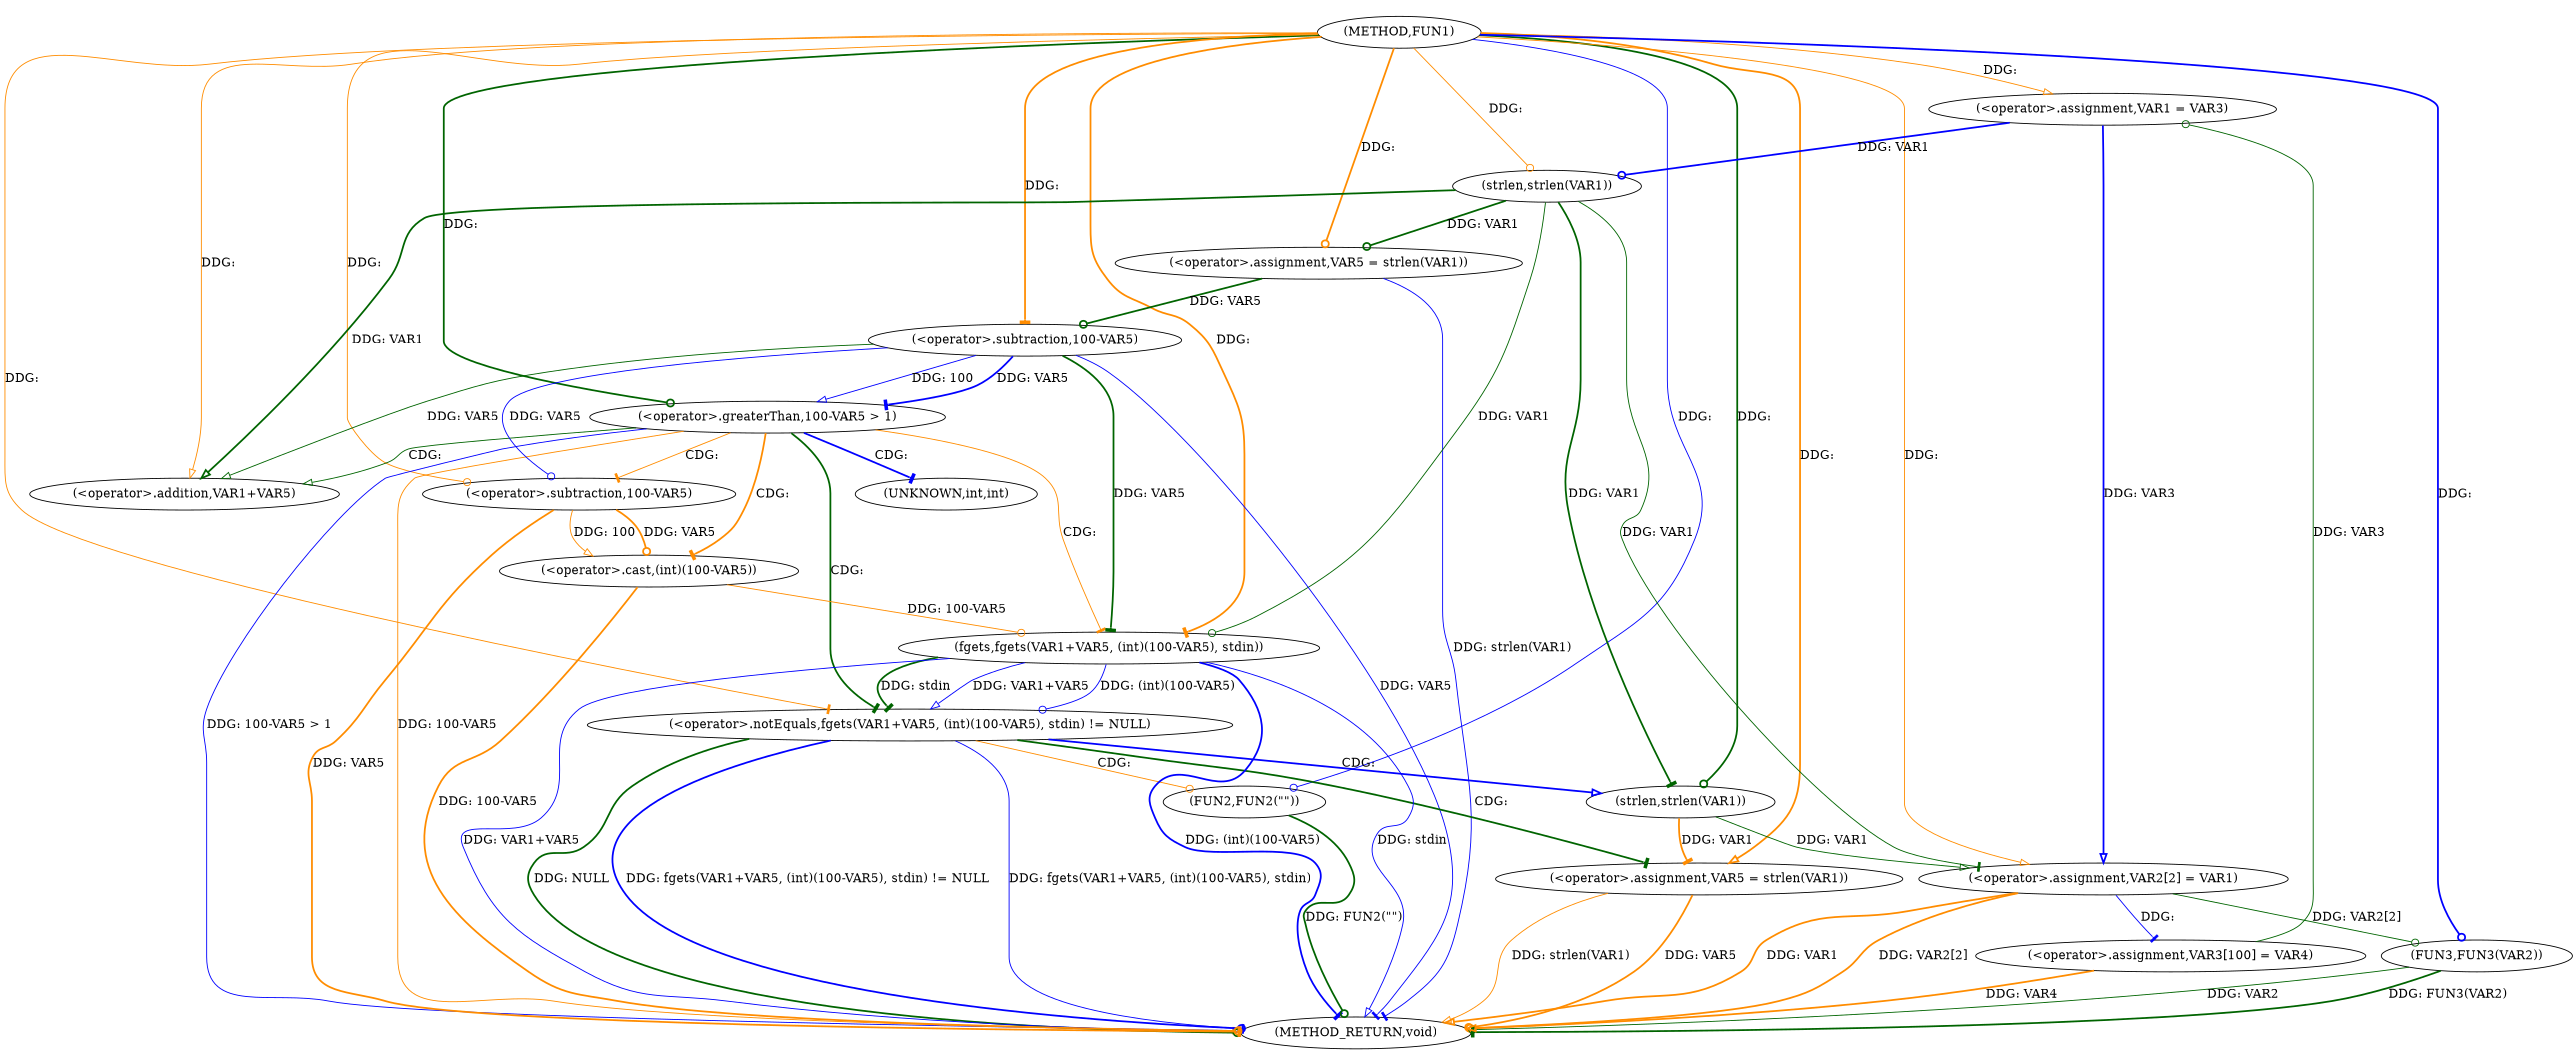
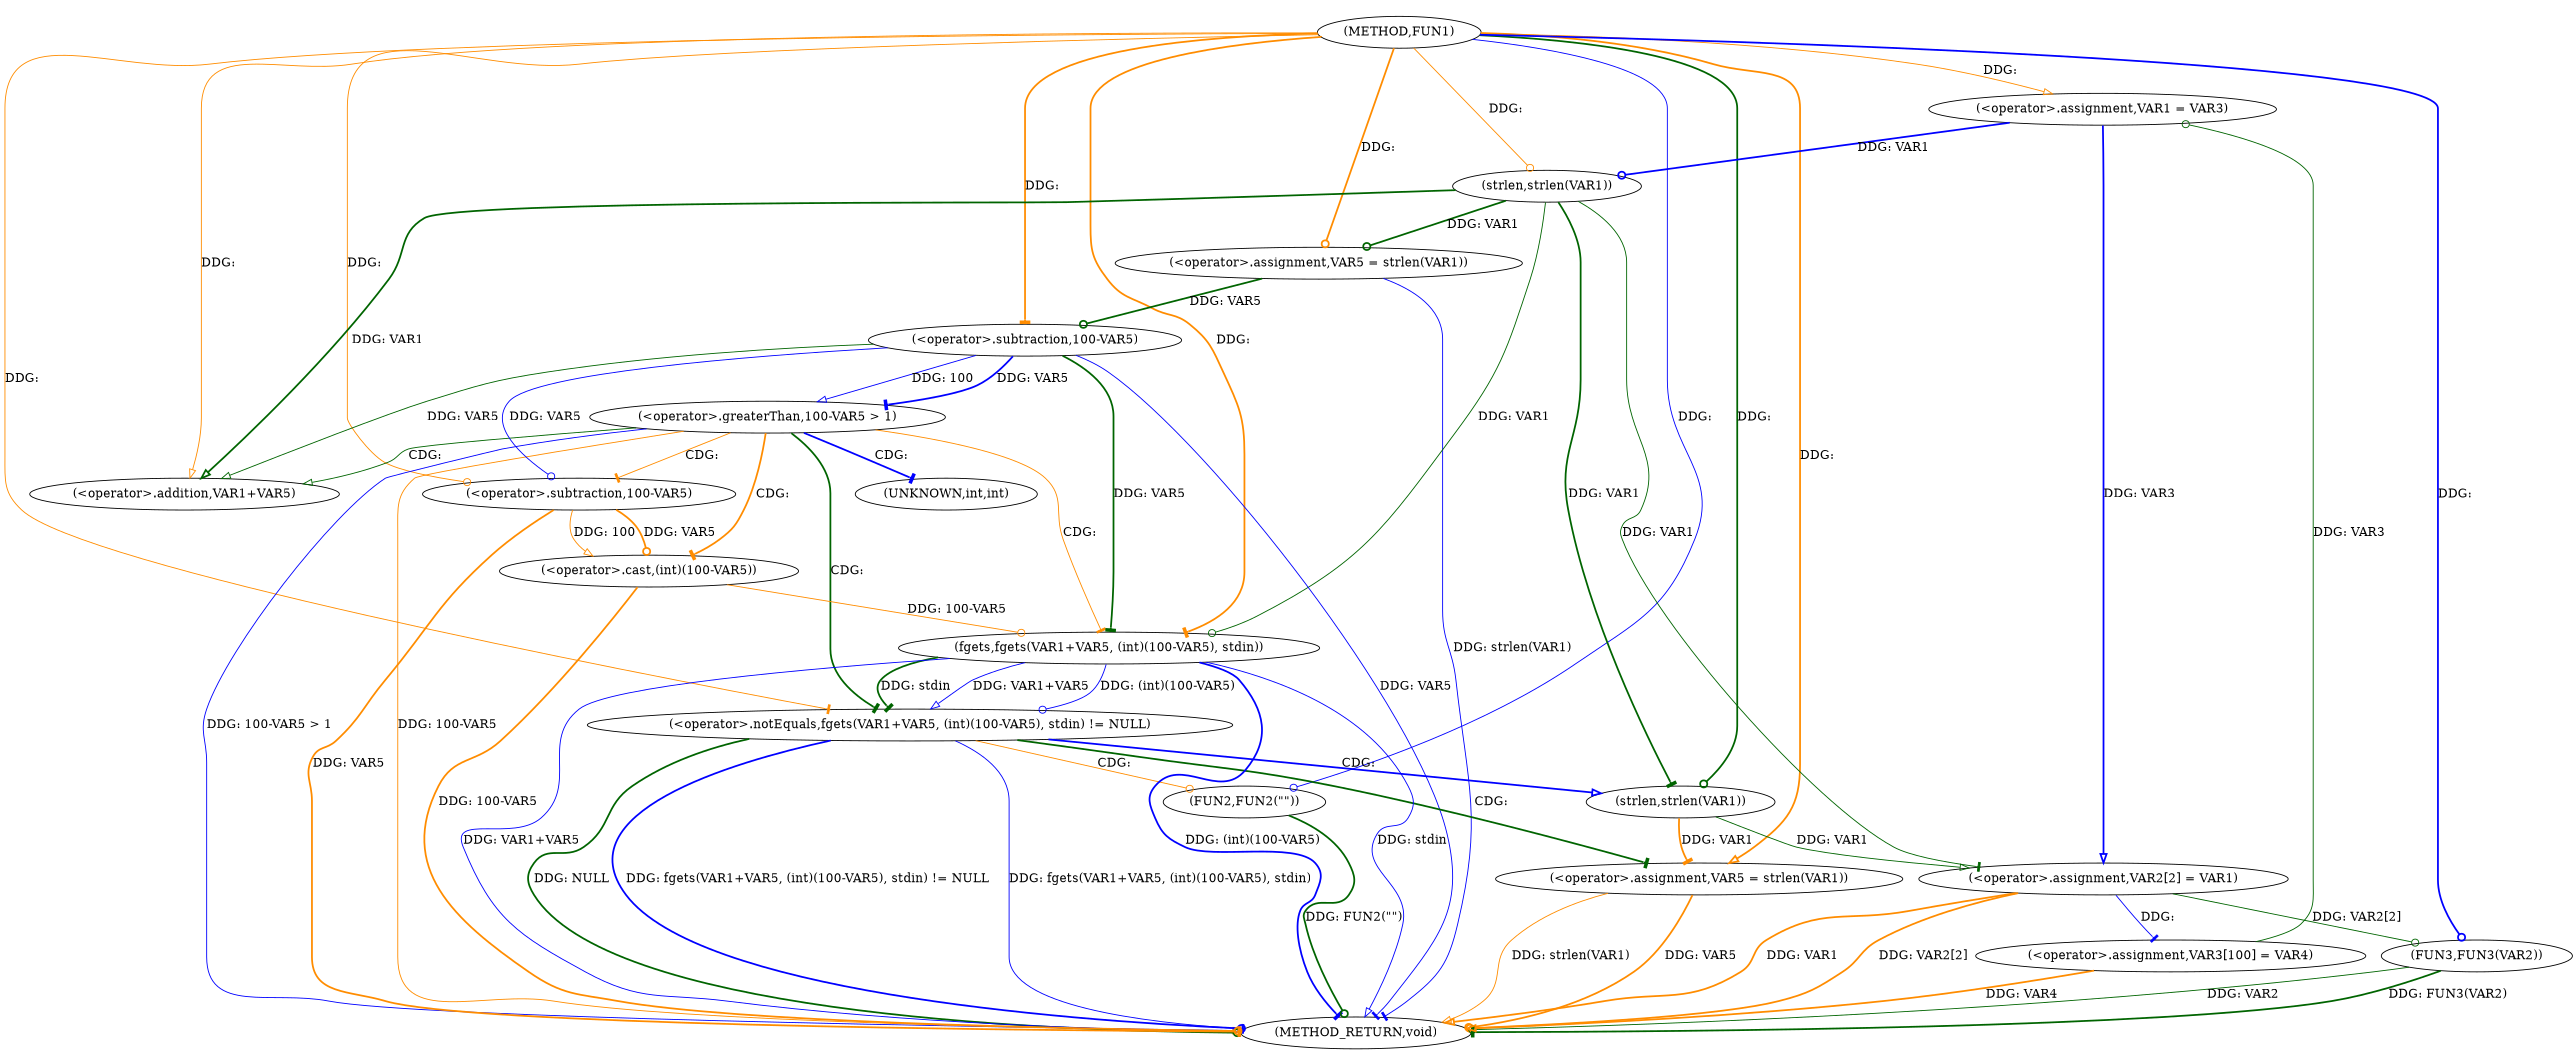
(645, 69) -> none
(1904, 304) -> none
